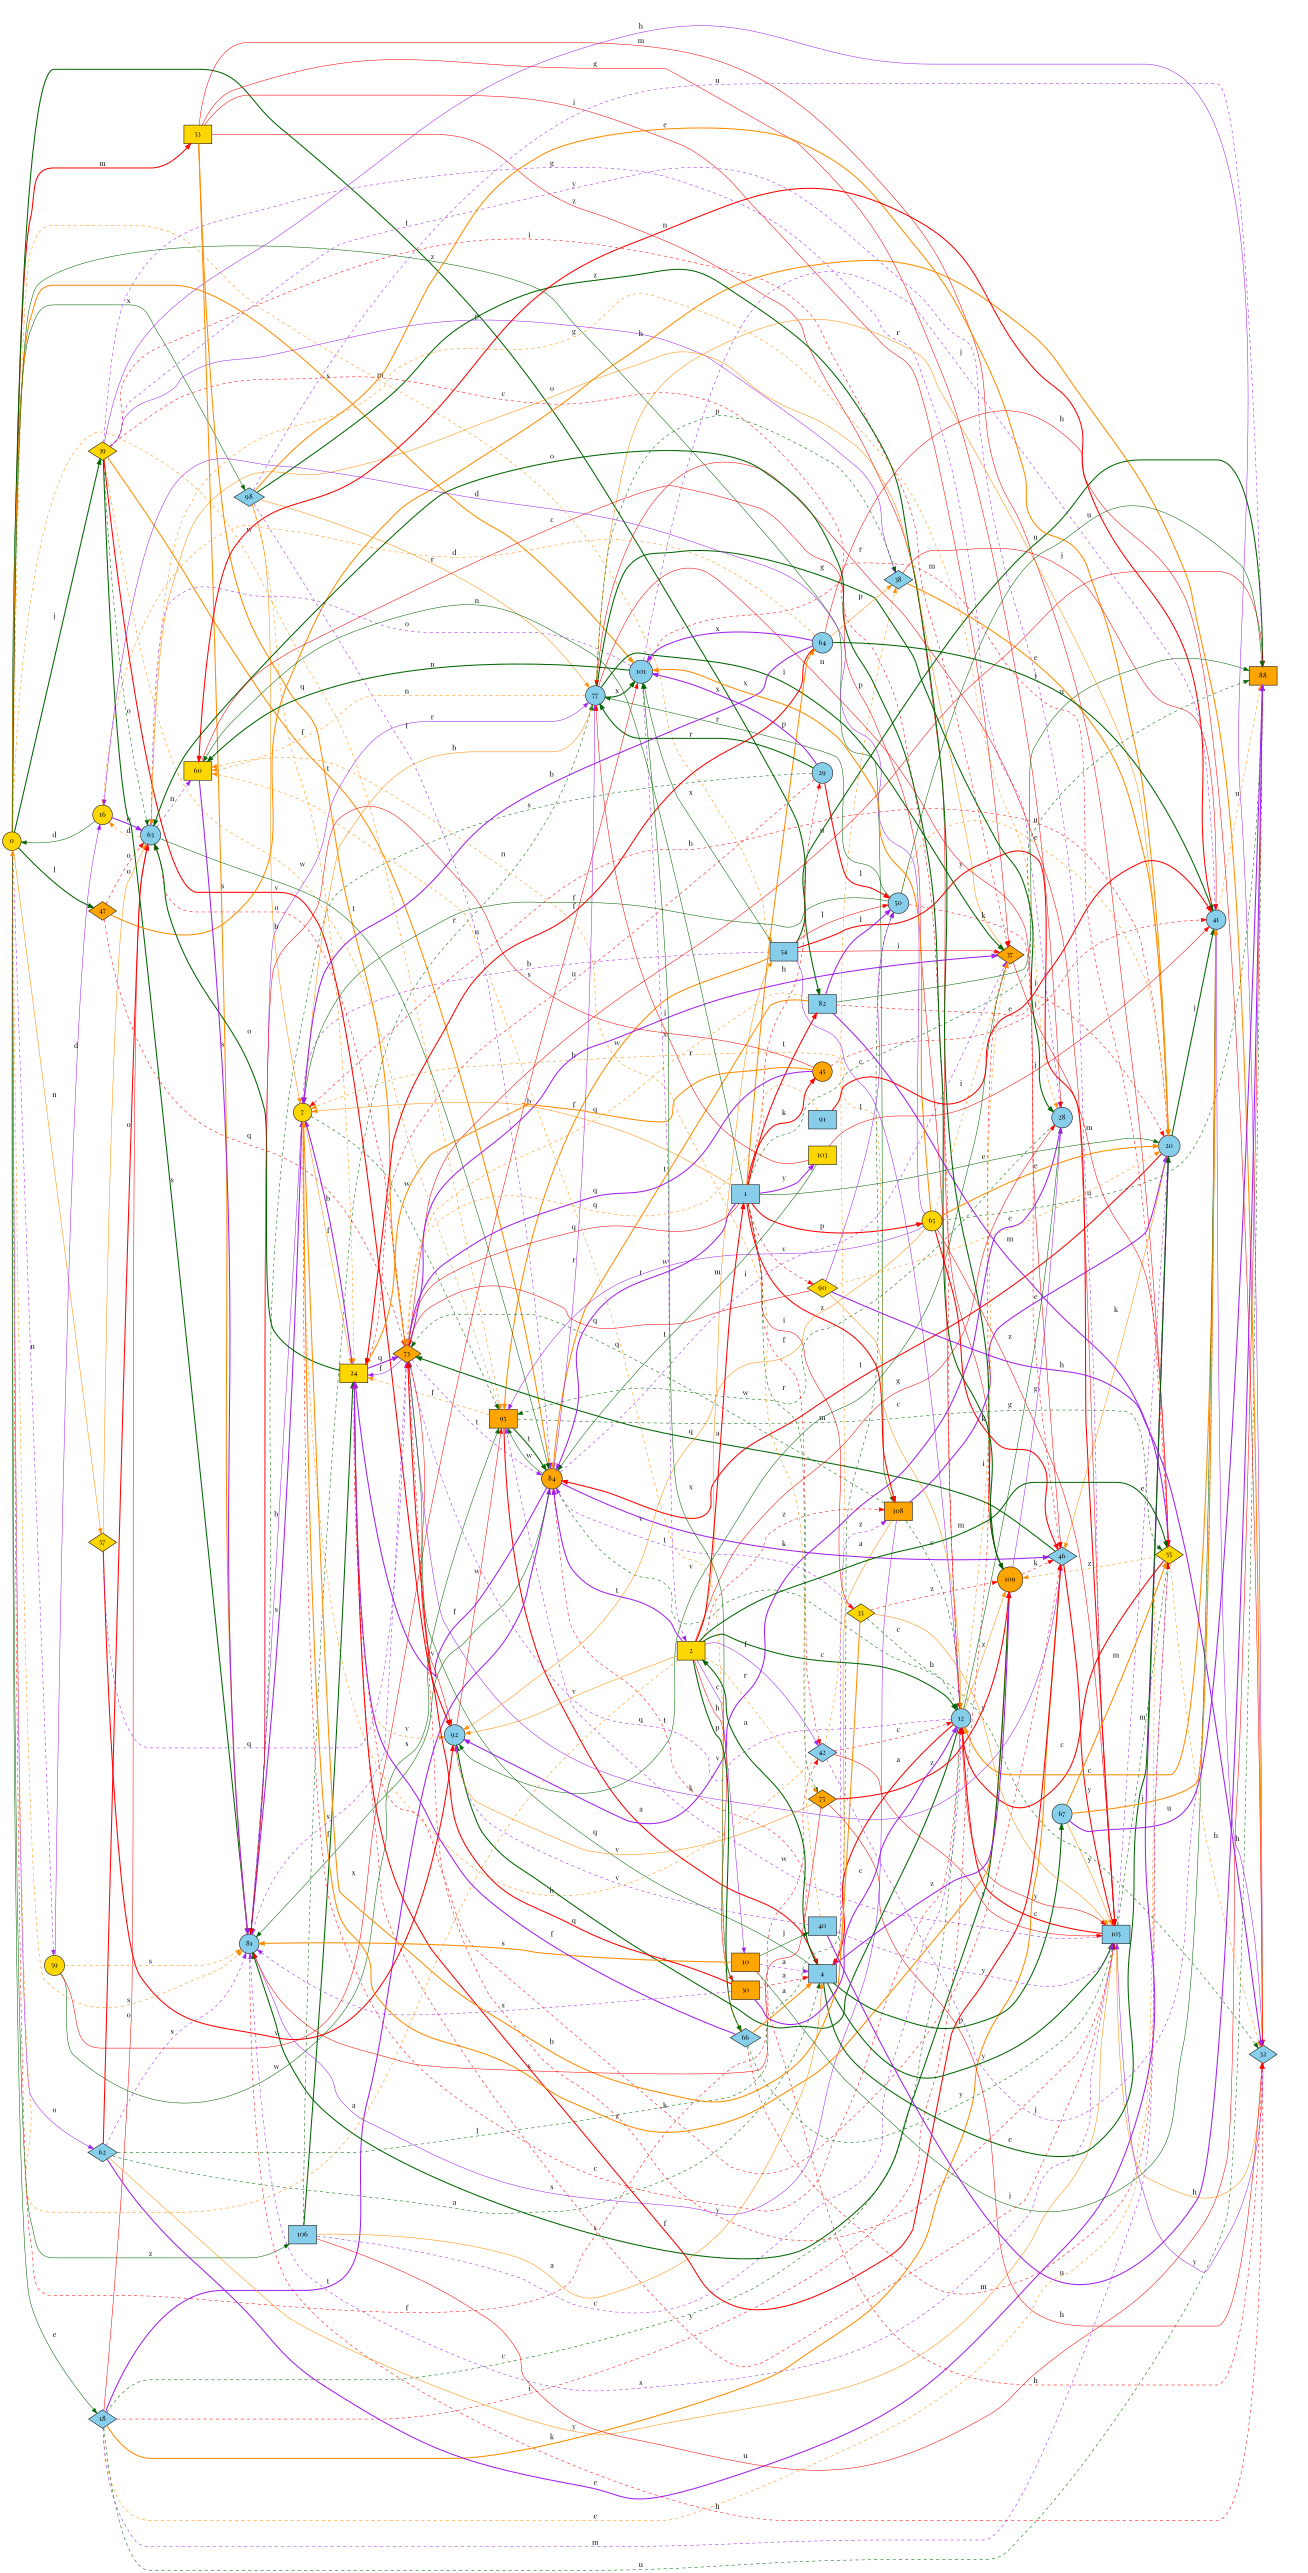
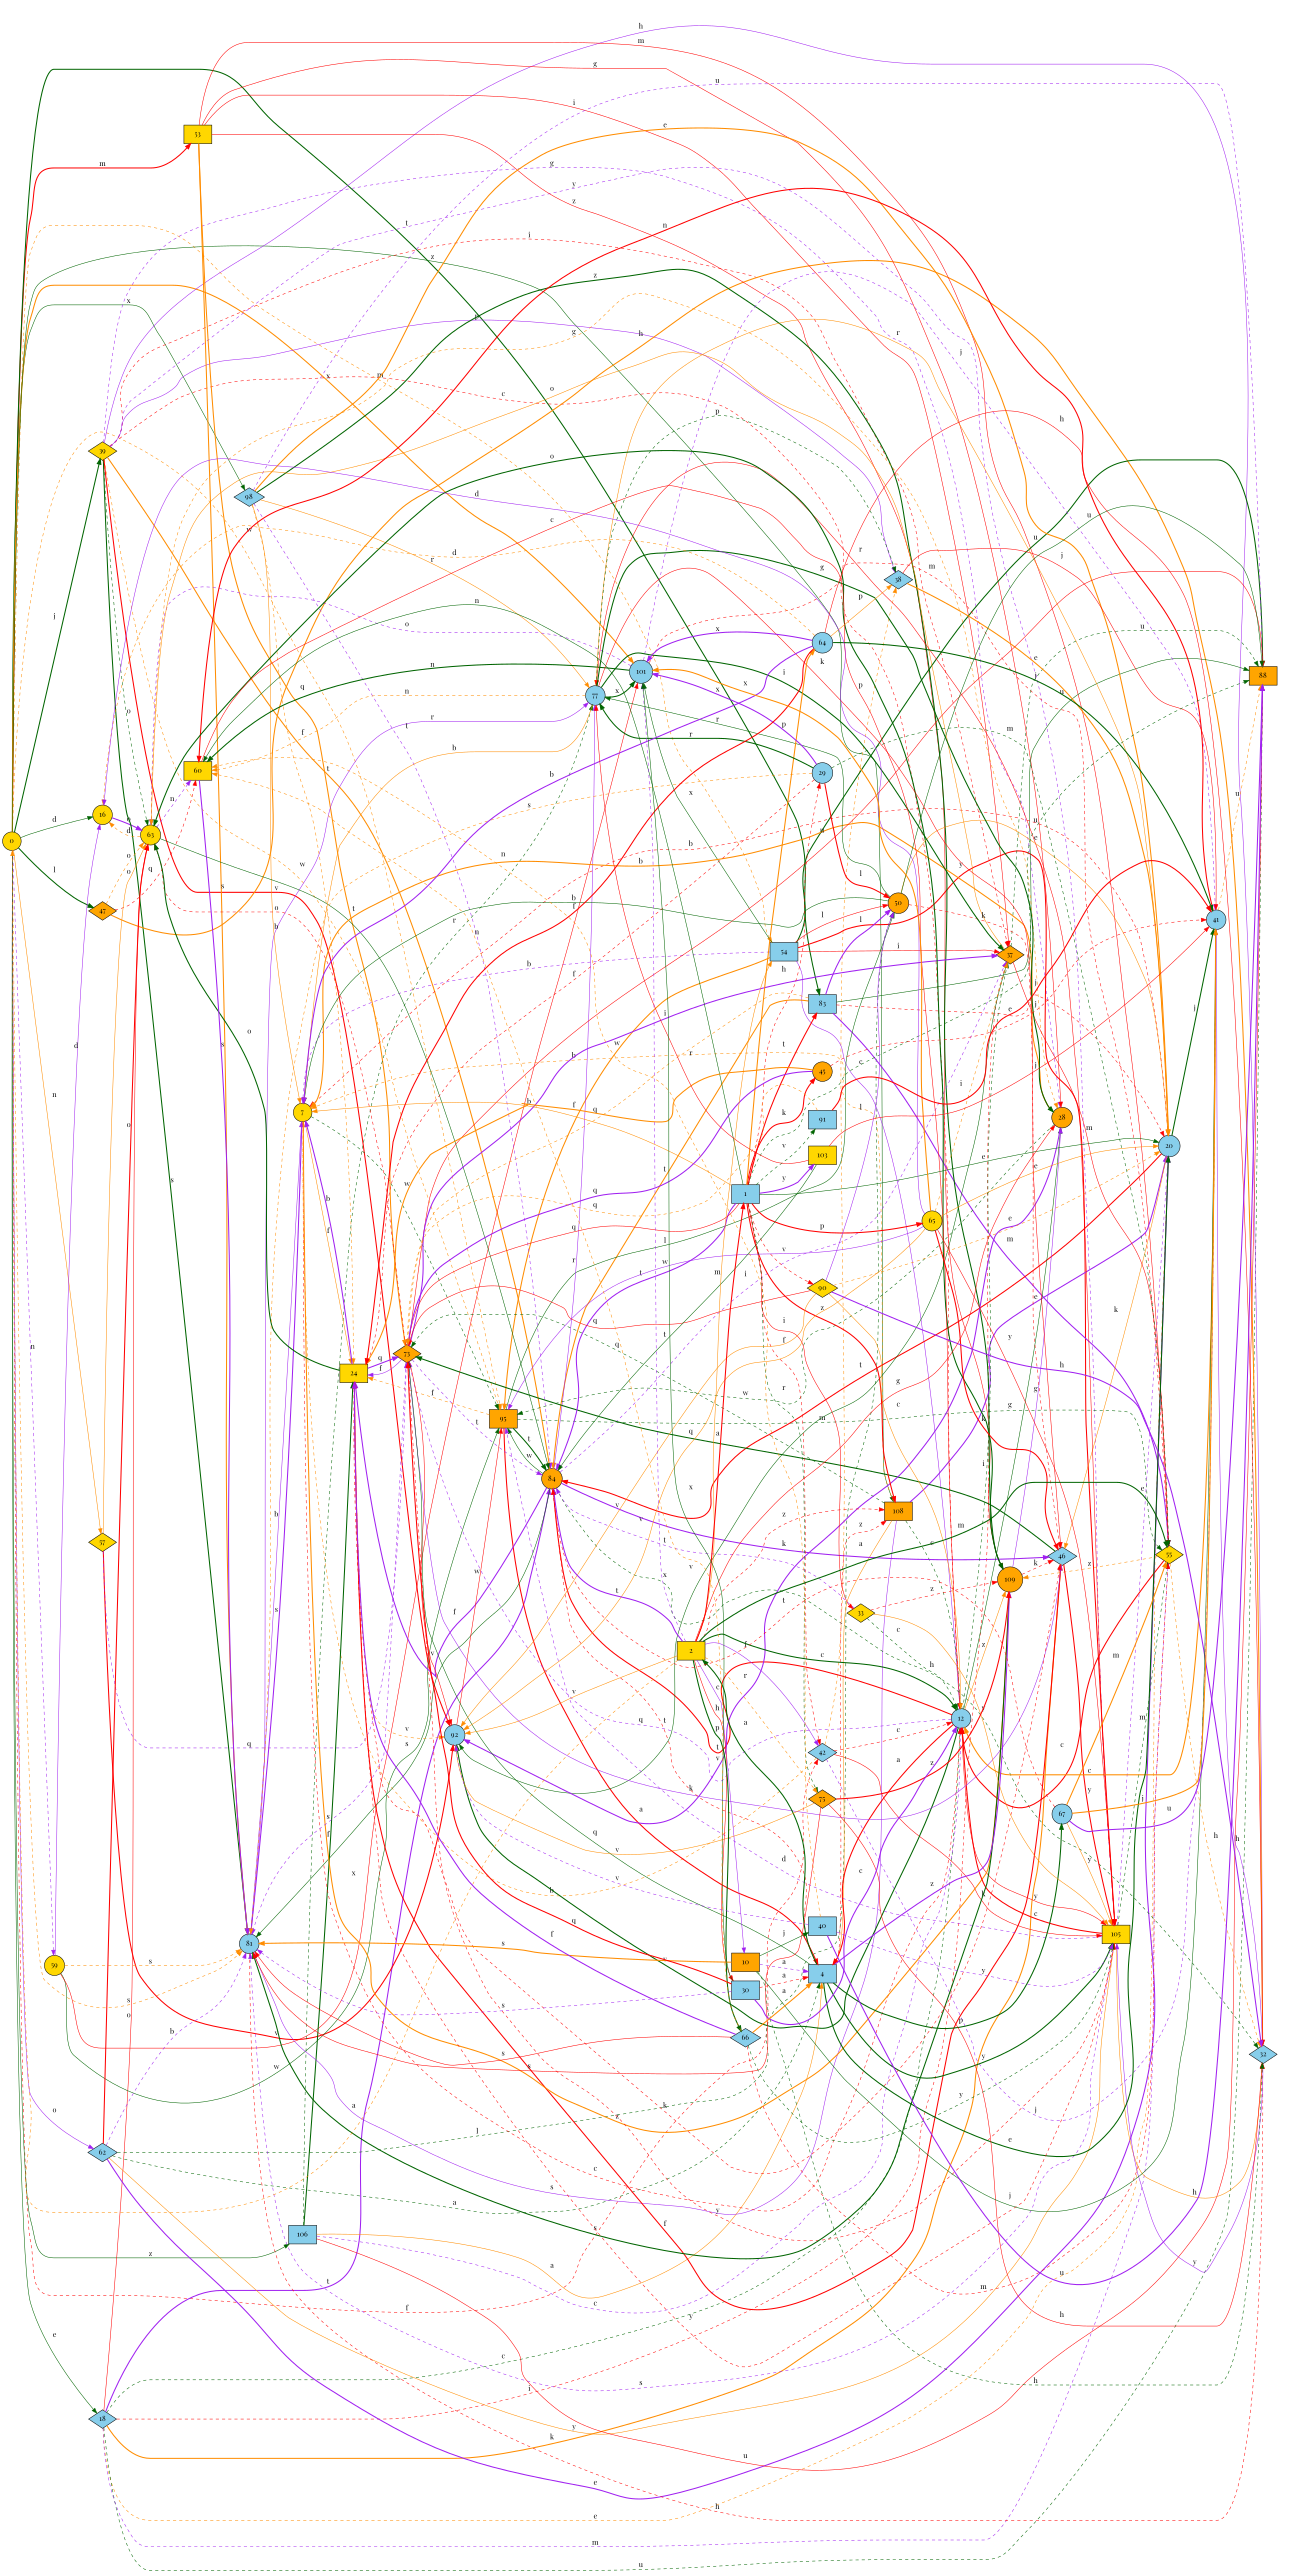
(822, 662) -> (822, 662)
(151, 835) -> (151, 835)
(63, 840) -> (54, 827)
(122, 874) -> (122, 874)
(1094, 891) -> (1094, 891)
(574, 898) -> (574, 898)
(898, 903) -> (898, 903)
(282, 951) -> (479, 2063)
(574, 974) -> (574, 974)
(822, 1004) -> (822, 1004)
none -> (1092, 1016)
(1226, 1055) -> (1032, 687)
(666, 1113) -> (655, 1167)
(1062, 1118) -> (1062, 1118)
(286, 1122) -> (282, 1160)
(238, 1141) -> (169, 858)
none -> (787, 1159)
(1043, 1169) -> (1043, 1169)
none -> (776, 1205)
(1010, 1337) -> (1010, 1337)
none -> (632, 1490)
(984, 1505) -> (984, 1505)
none -> (818, 1593)
none -> (717, 1753)
(841, 1803) -> (841, 1803)
(784, 1859) -> (784, 1859)
(984, 1894) -> (984, 1894)
(1116, 1934) -> (1116, 1934)
(422, 1963) -> (698, 862)
(746, 1990) -> (746, 1990)
(172, 2032) -> (172, 2032)
(1016, 2383) -> (1016, 2383)
